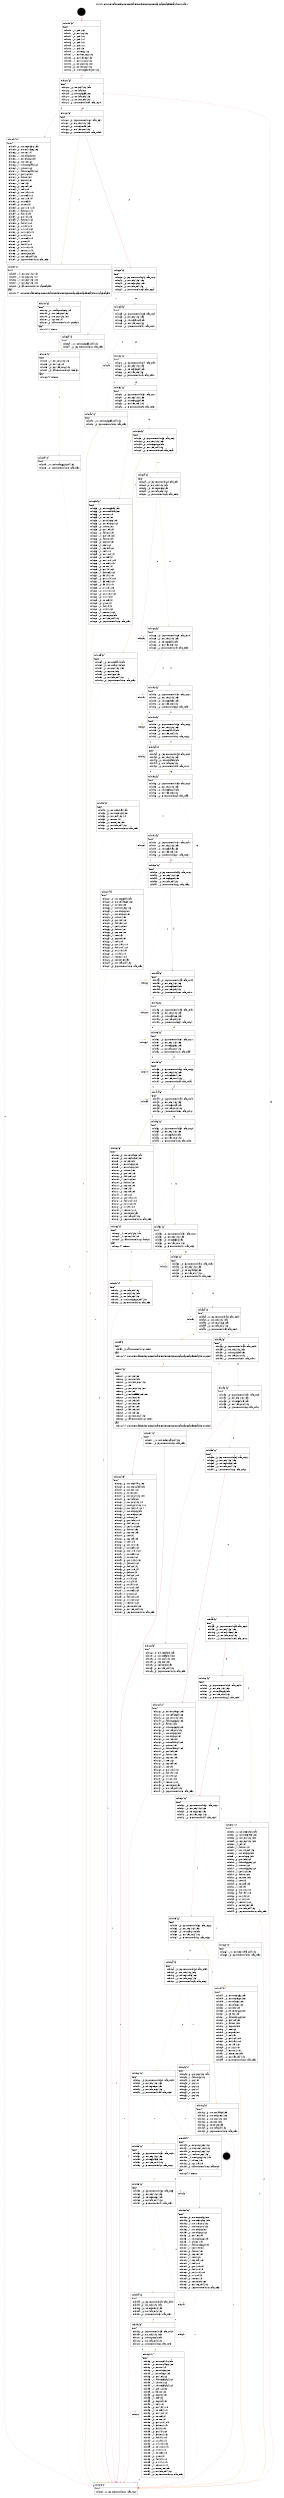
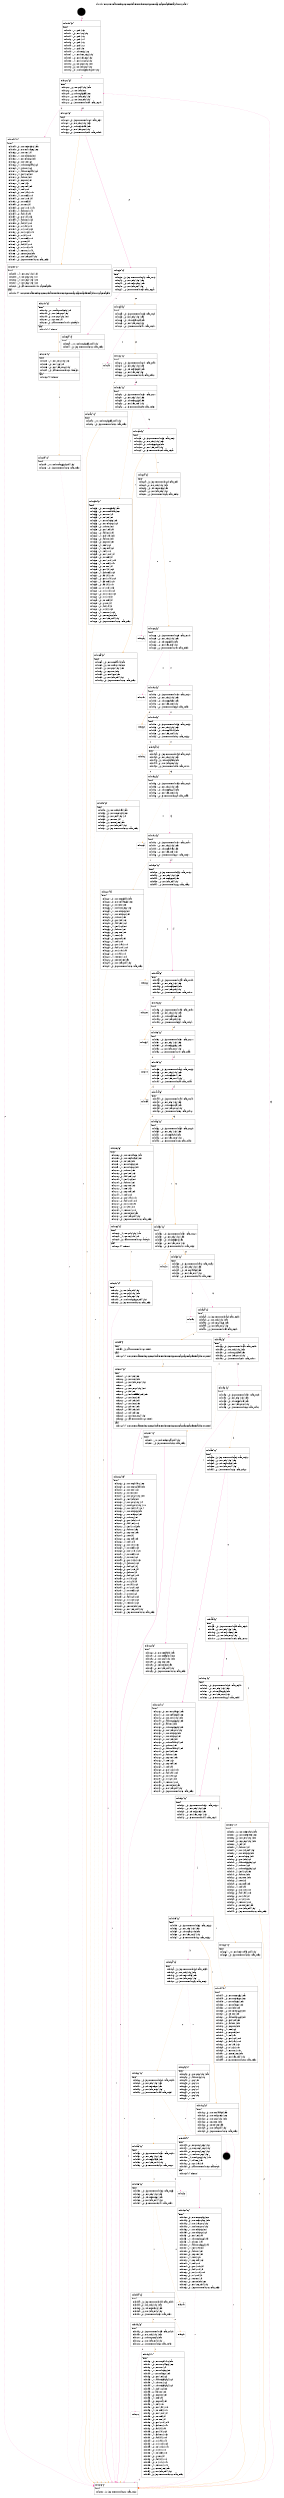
(192, 830) -> (170, 816)
